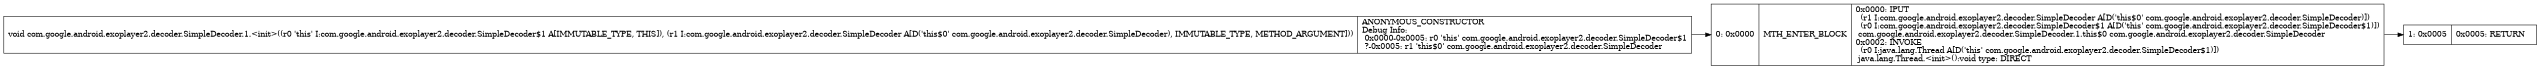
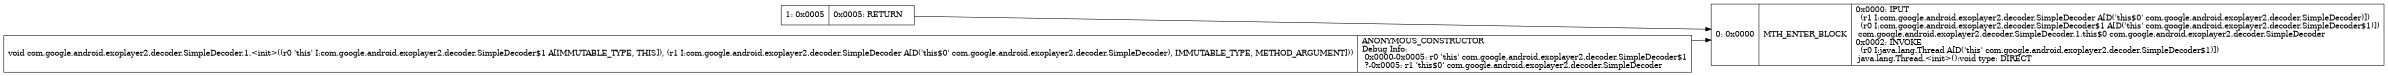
(2391, 35) -> (1310, 23)
